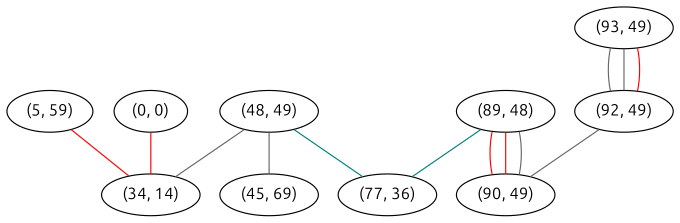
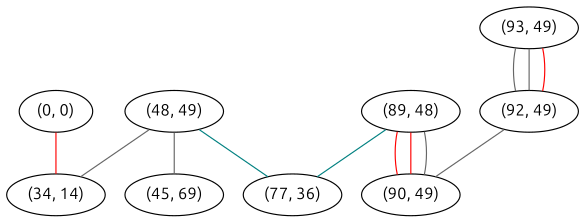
(50, 111) -> none
